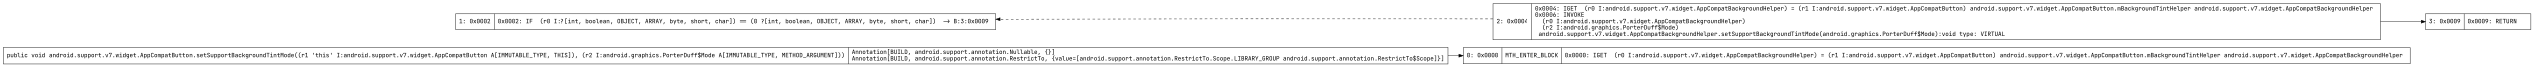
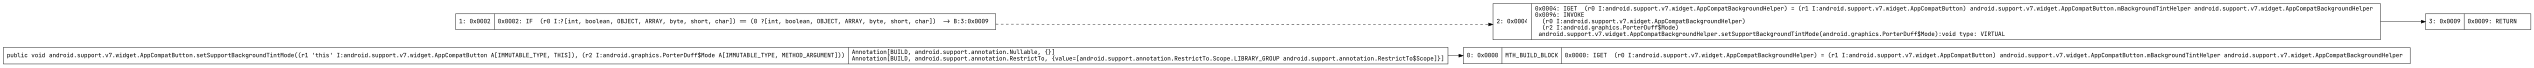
(1563, 15) -> (1563, 15)
(1247, 19) -> (1242, 25)
(1532, 55) -> (1532, 55)
